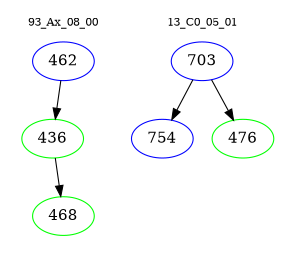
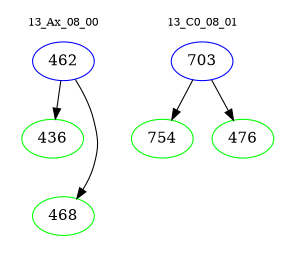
(63, 23) -> (63, 23)
(203, 23) -> (203, 23)
(162, 139) -> (162, 139)
(57, 172) -> (97, 134)
